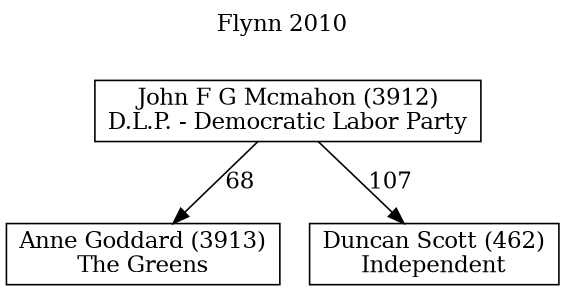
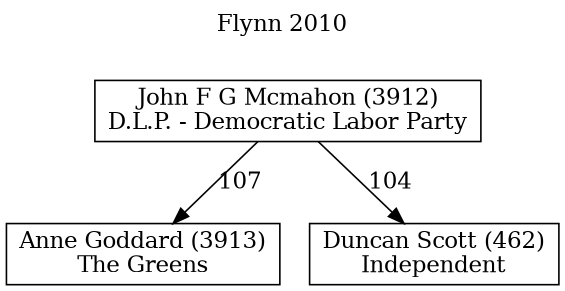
(240, 183) -> (240, 183)
(391, 183) -> (391, 183)
